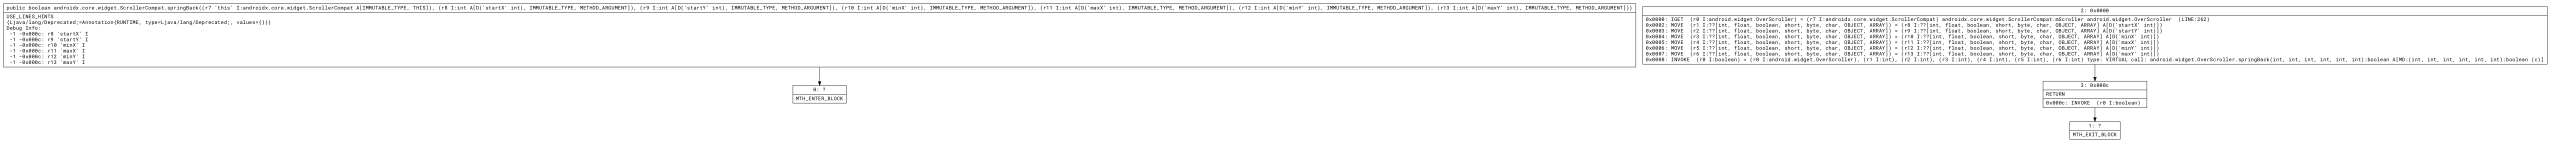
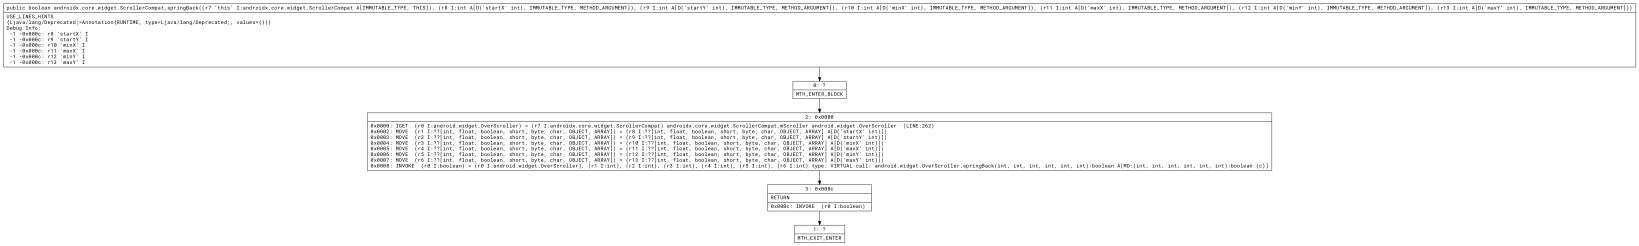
none -> (820, 104)
(2095, 135) -> (820, 238)
